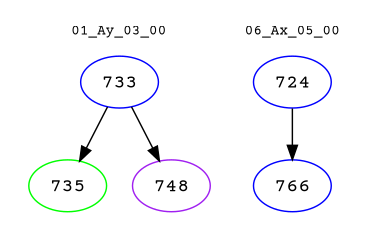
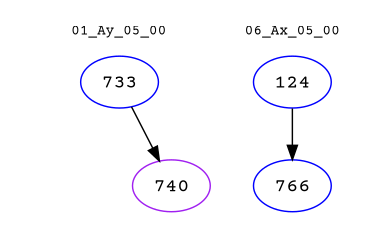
(120, 31) -> (120, 31)
(292, 82) -> (292, 82)
(68, 186) -> none
(171, 186) -> (171, 186)
